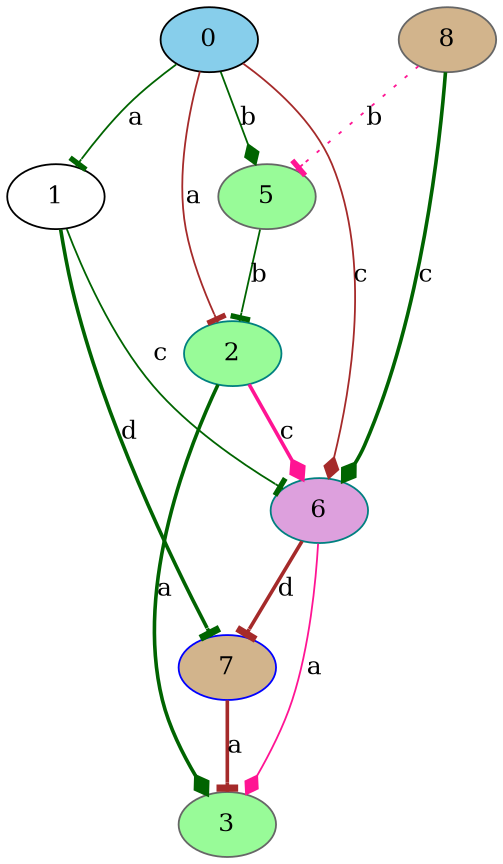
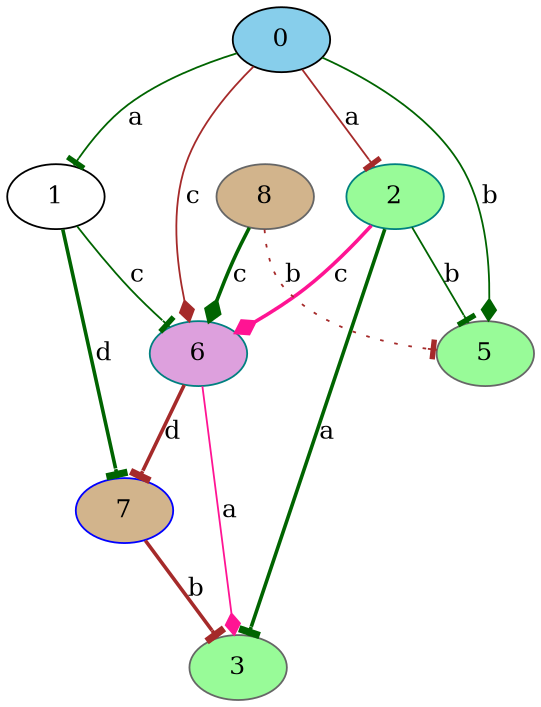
(361, 115) -> (322, 317)
(251, 271) -> (438, 271)
(158, 579) -> (318, 428)
(235, 746) -> (197, 589)
